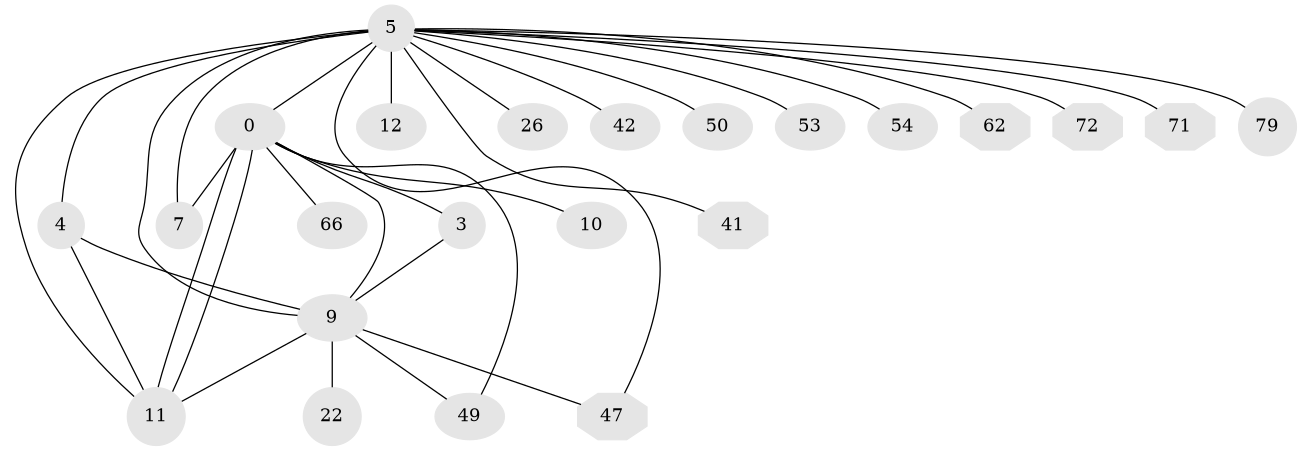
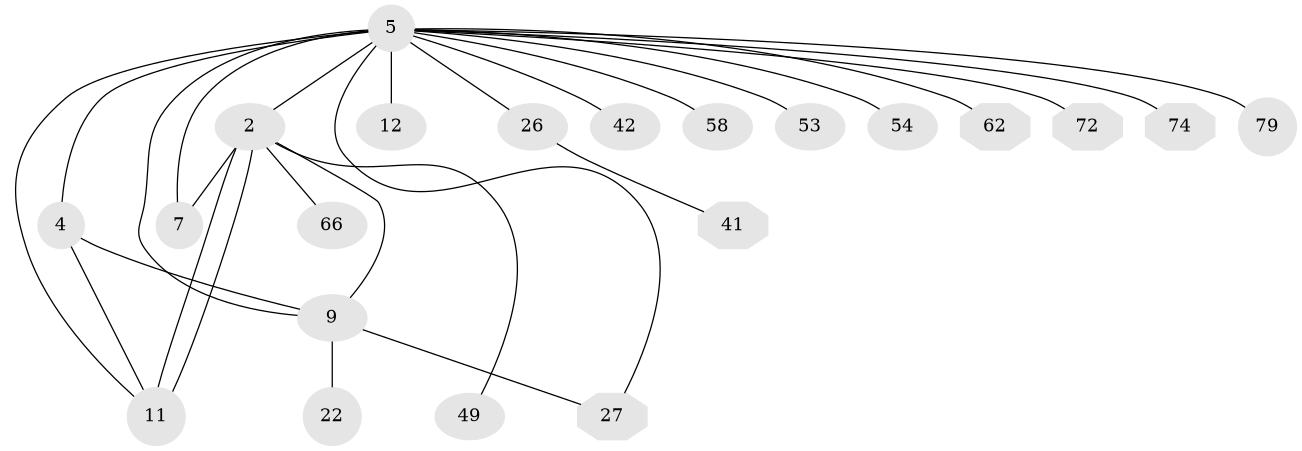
(250, 127) -> (250, 127)
(718, 127) -> (718, 127)
(1180, 127) -> (1180, 127)
(536, 180) -> (630, 180)
(462, 225) -> none
(592, 225) -> none
(244, 367) -> none
(401, 367) -> none
(612, 417) -> (612, 417)
